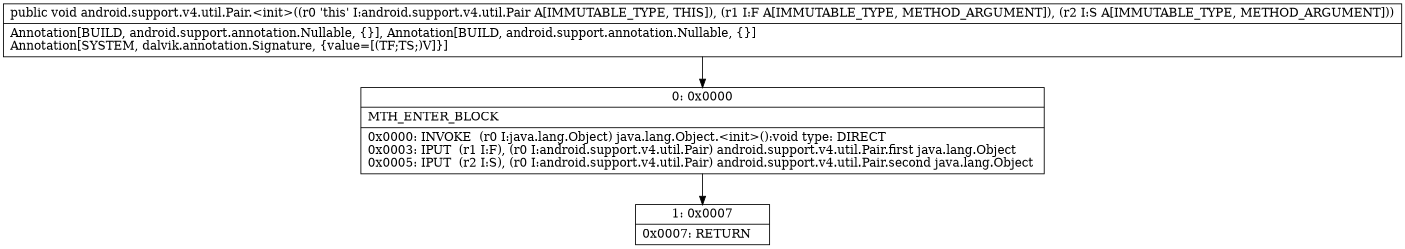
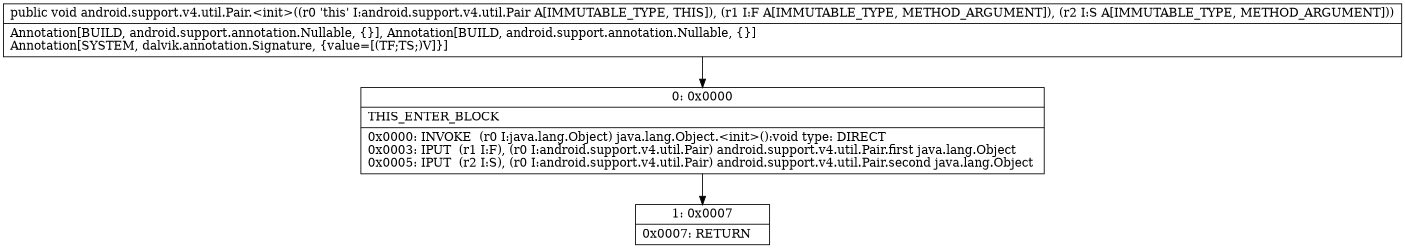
(433, 117) -> (433, 117)
